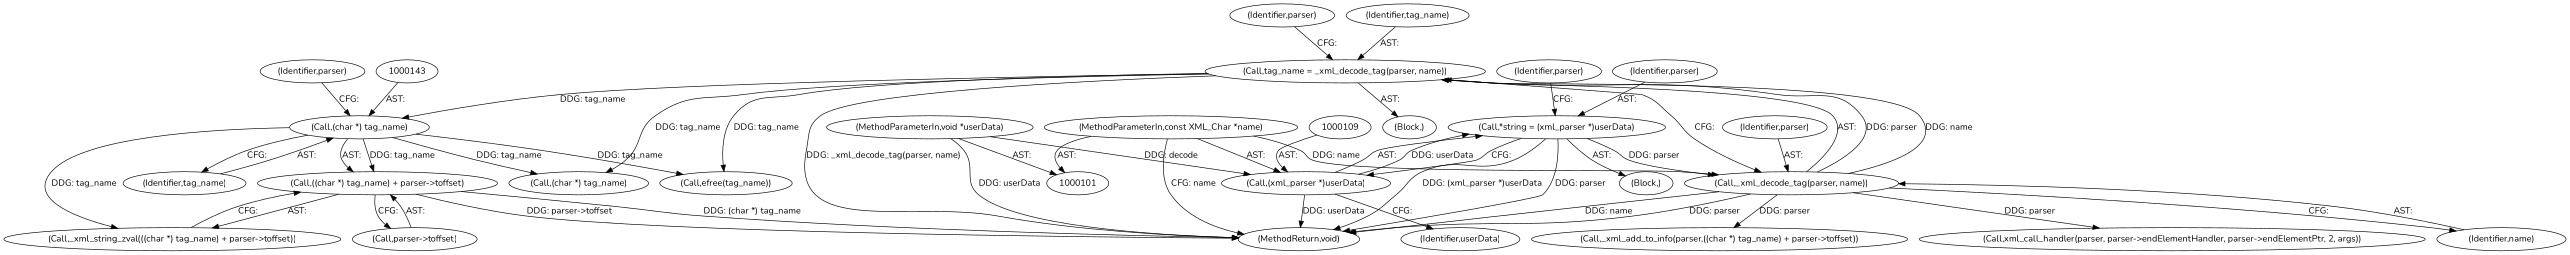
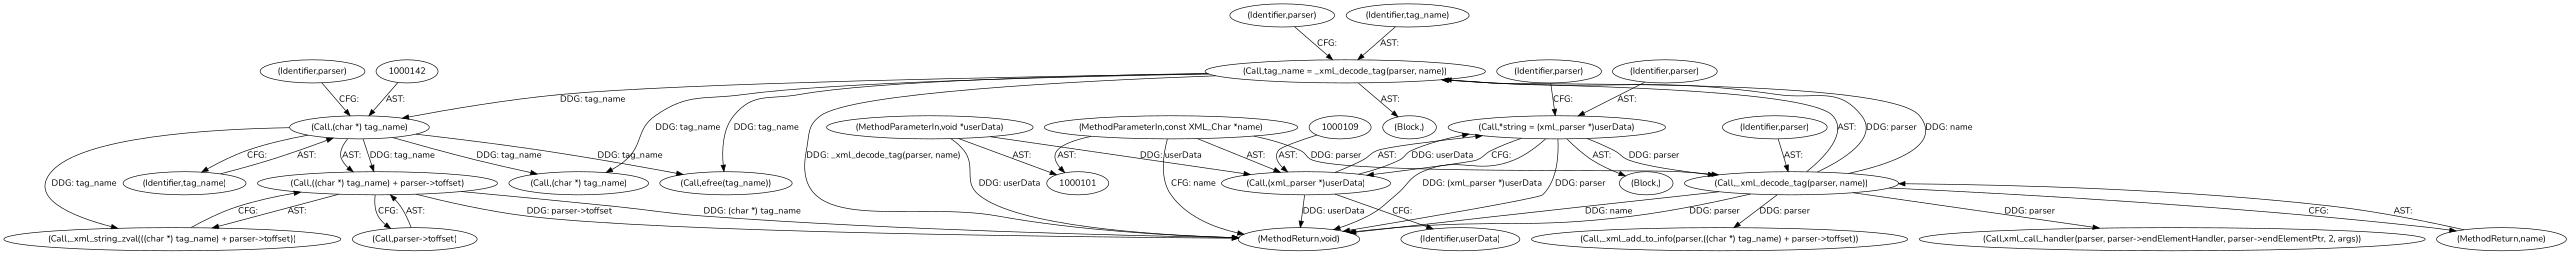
(407, 71) -> (407, 71)
(1612, 92) -> none
(1171, 155) -> (1171, 155)
(1336, 155) -> (1336, 155)
(2501, 239) -> (2501, 239)
